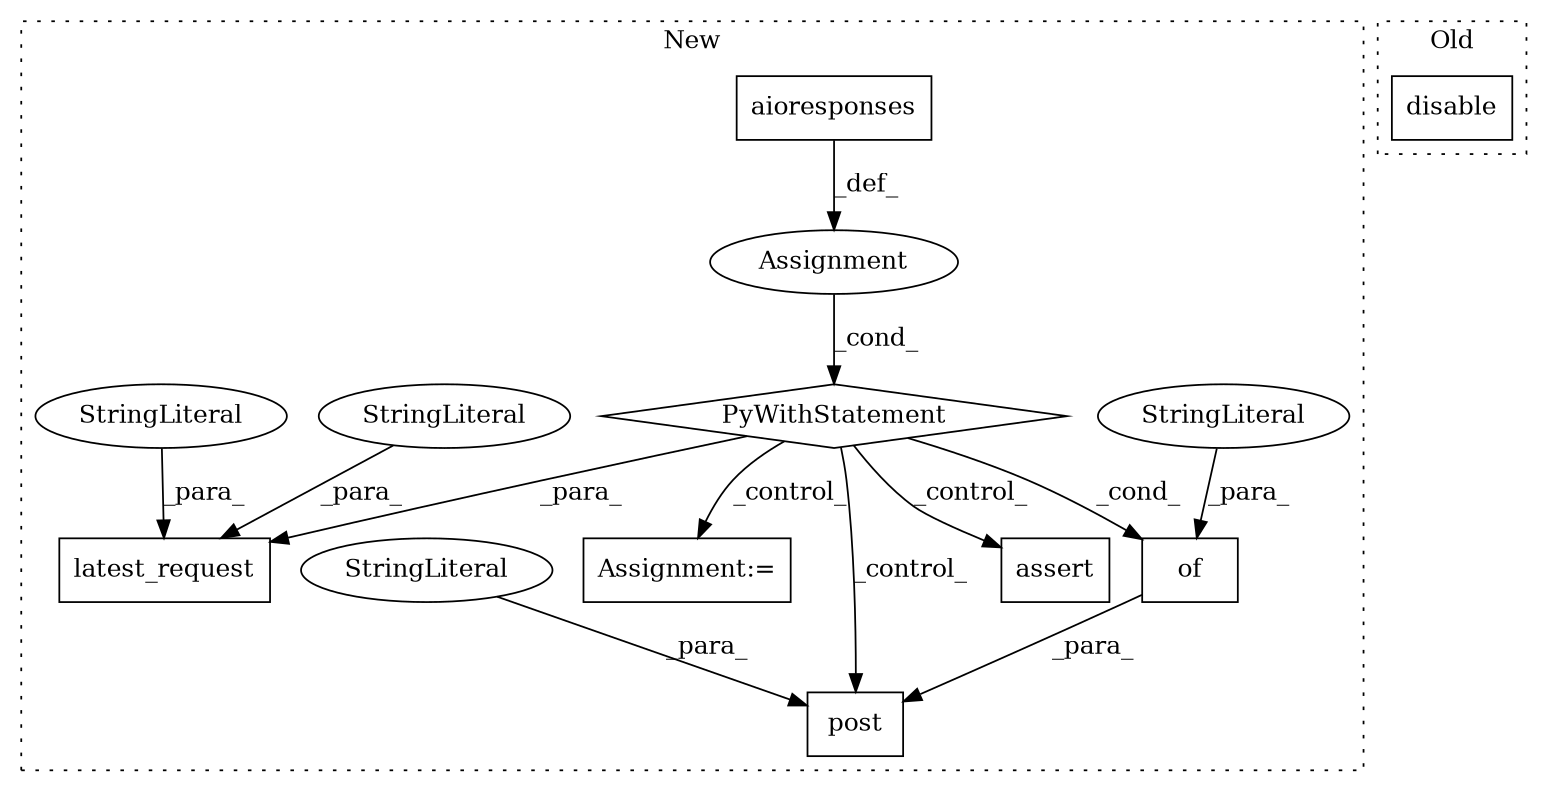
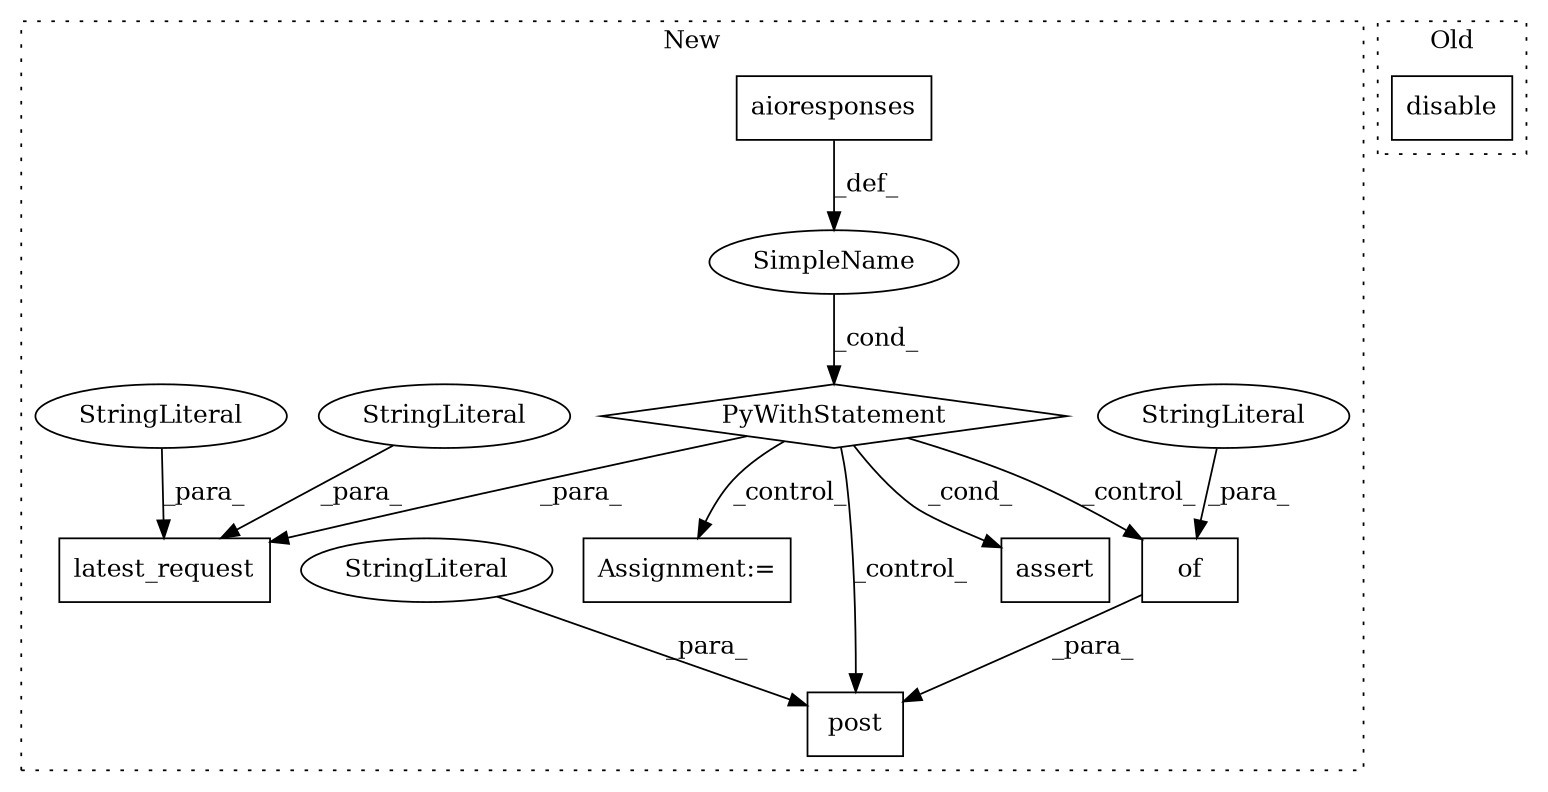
(834, 262) -> (834, 262)
(970, 493) -> (970, 493)
(1139, 493) -> (1139, 493)
